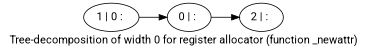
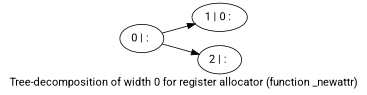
(149, 17) -> (175, 30)
